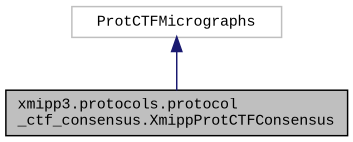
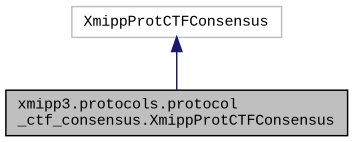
(177, 22) -> (177, 22)
